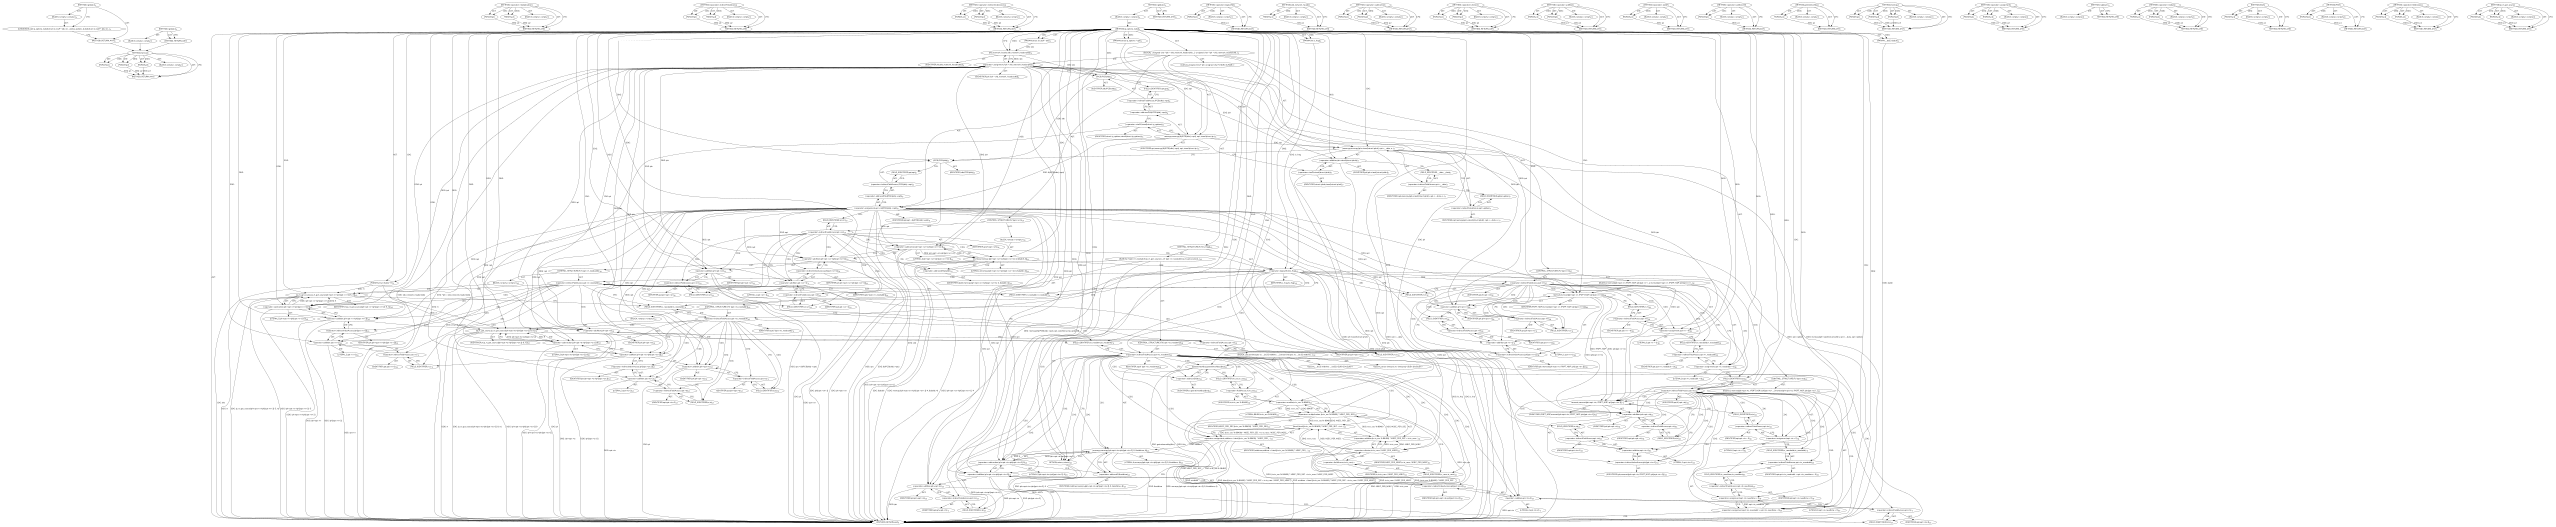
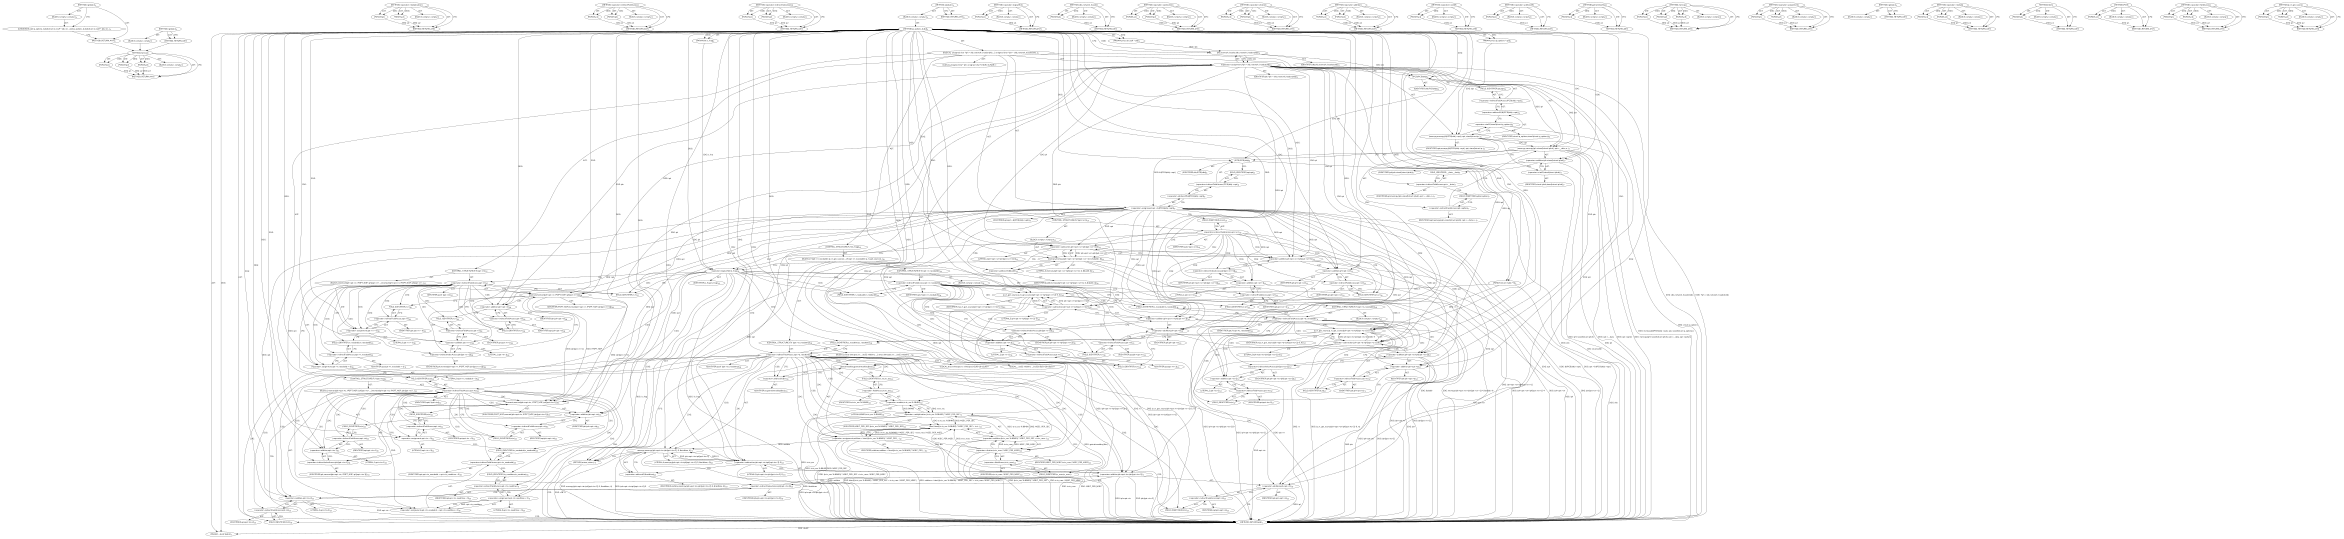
(1623, 521) -> (736, 528)
